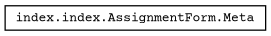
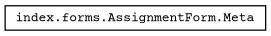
(135, 18) -> (135, 18)
